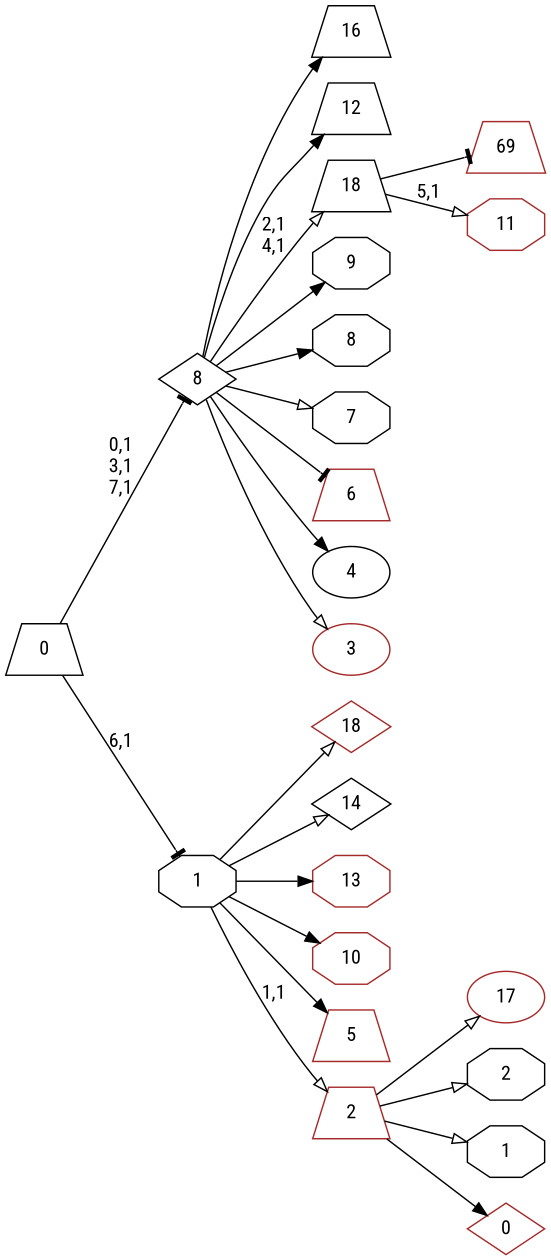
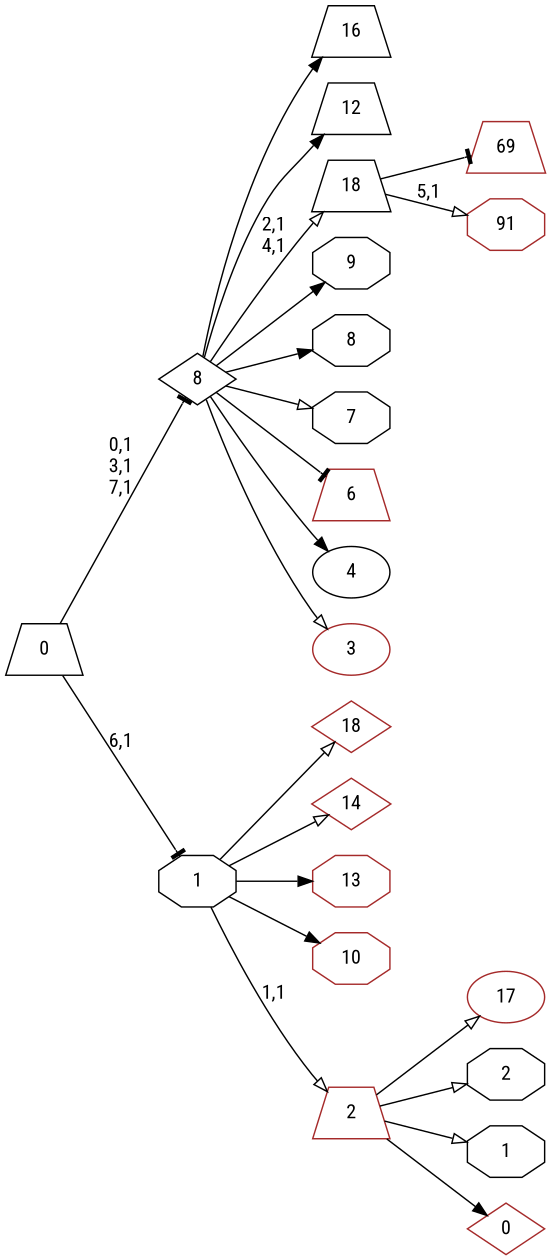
(506, 225) -> (506, 225)
(351, 804) -> (351, 804)
(351, 1036) -> none
